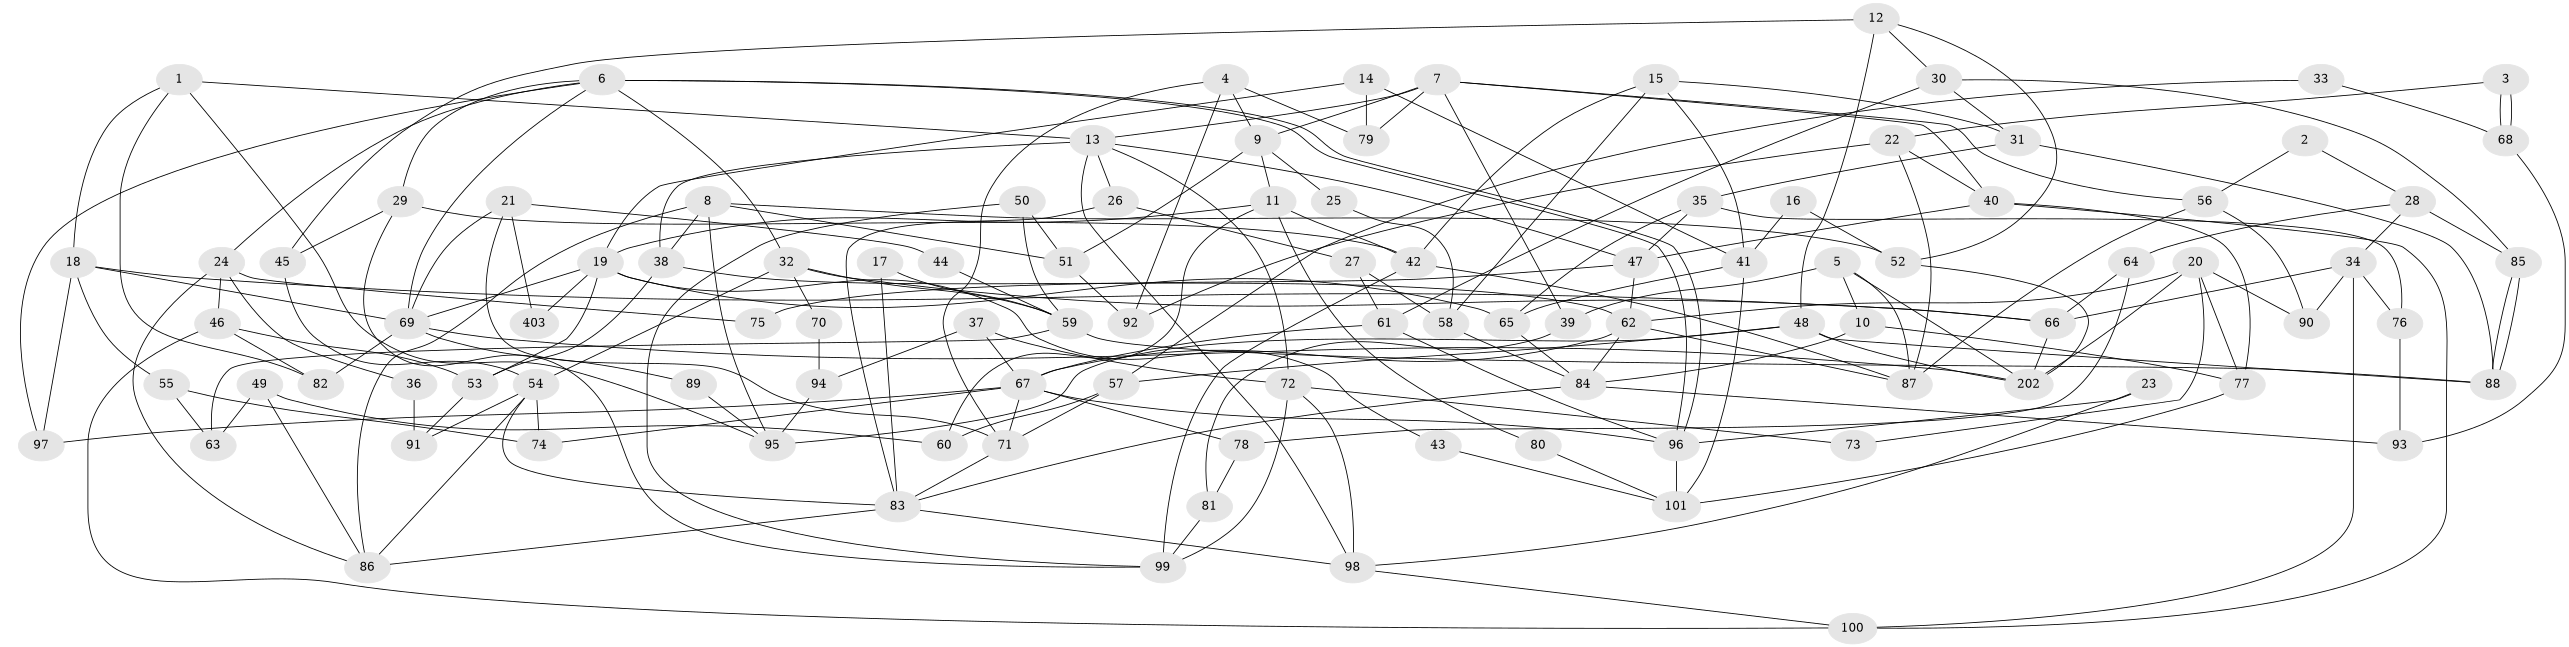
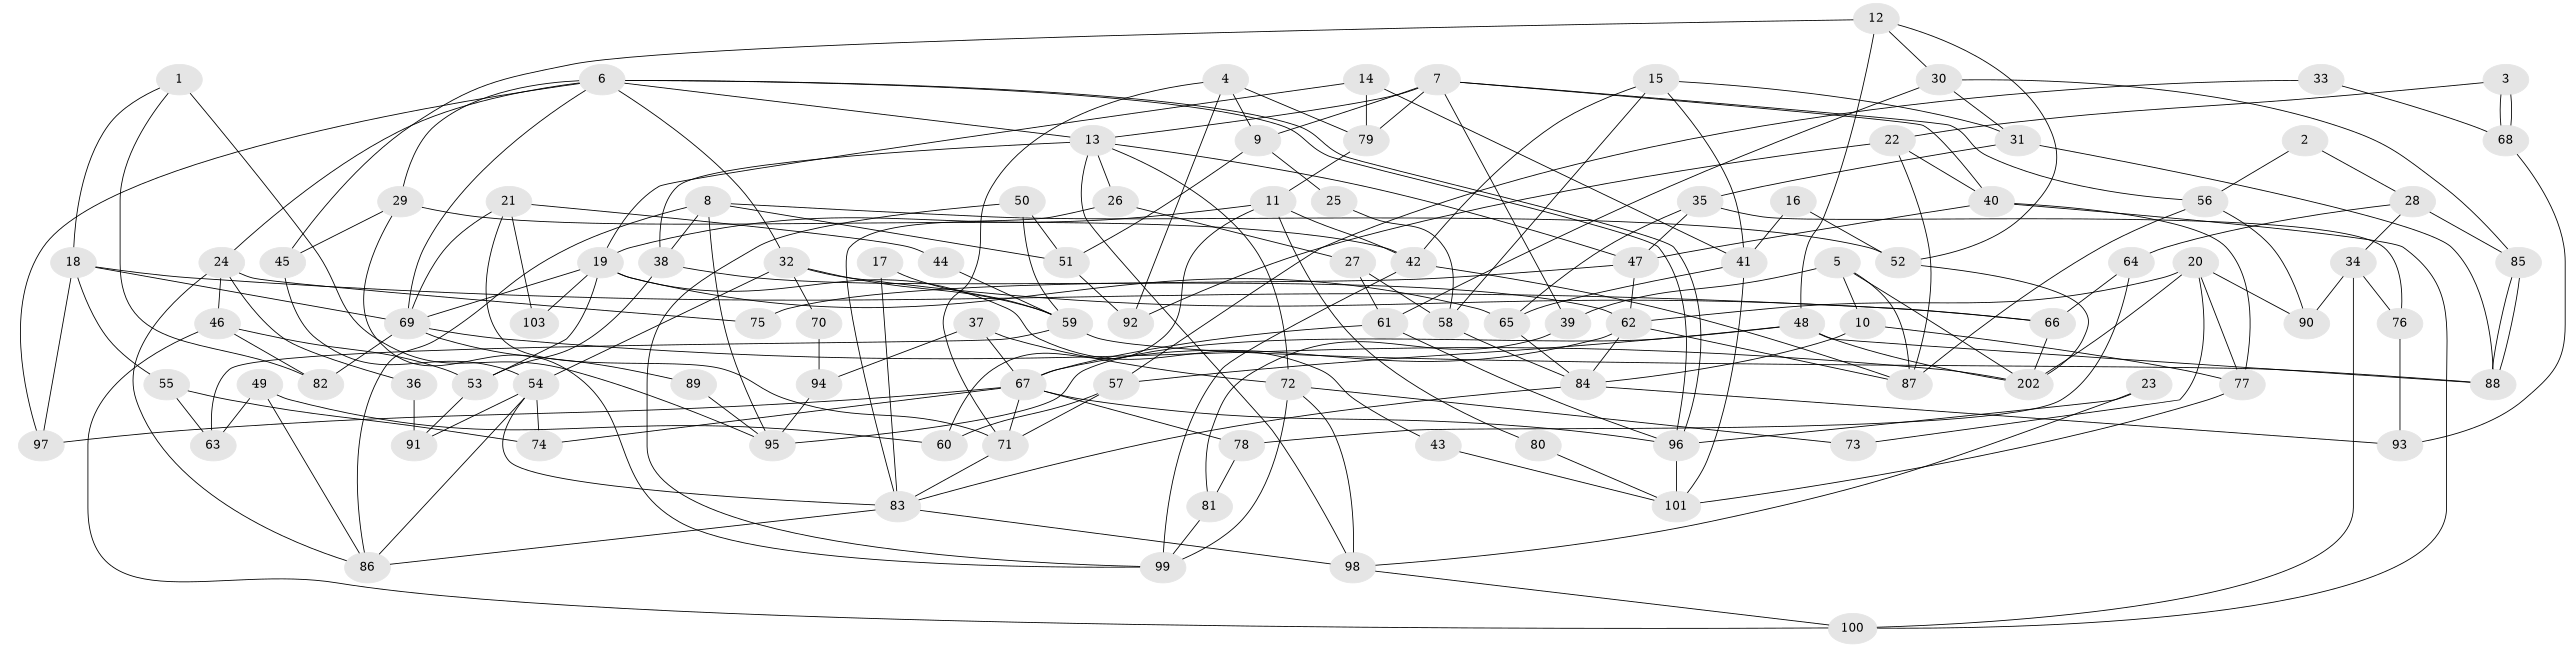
(636, 110) -> (847, 110)
(1266, 173) -> (1320, 171)
(2216, 291) -> none
(534, 324) -> (534, 324)
